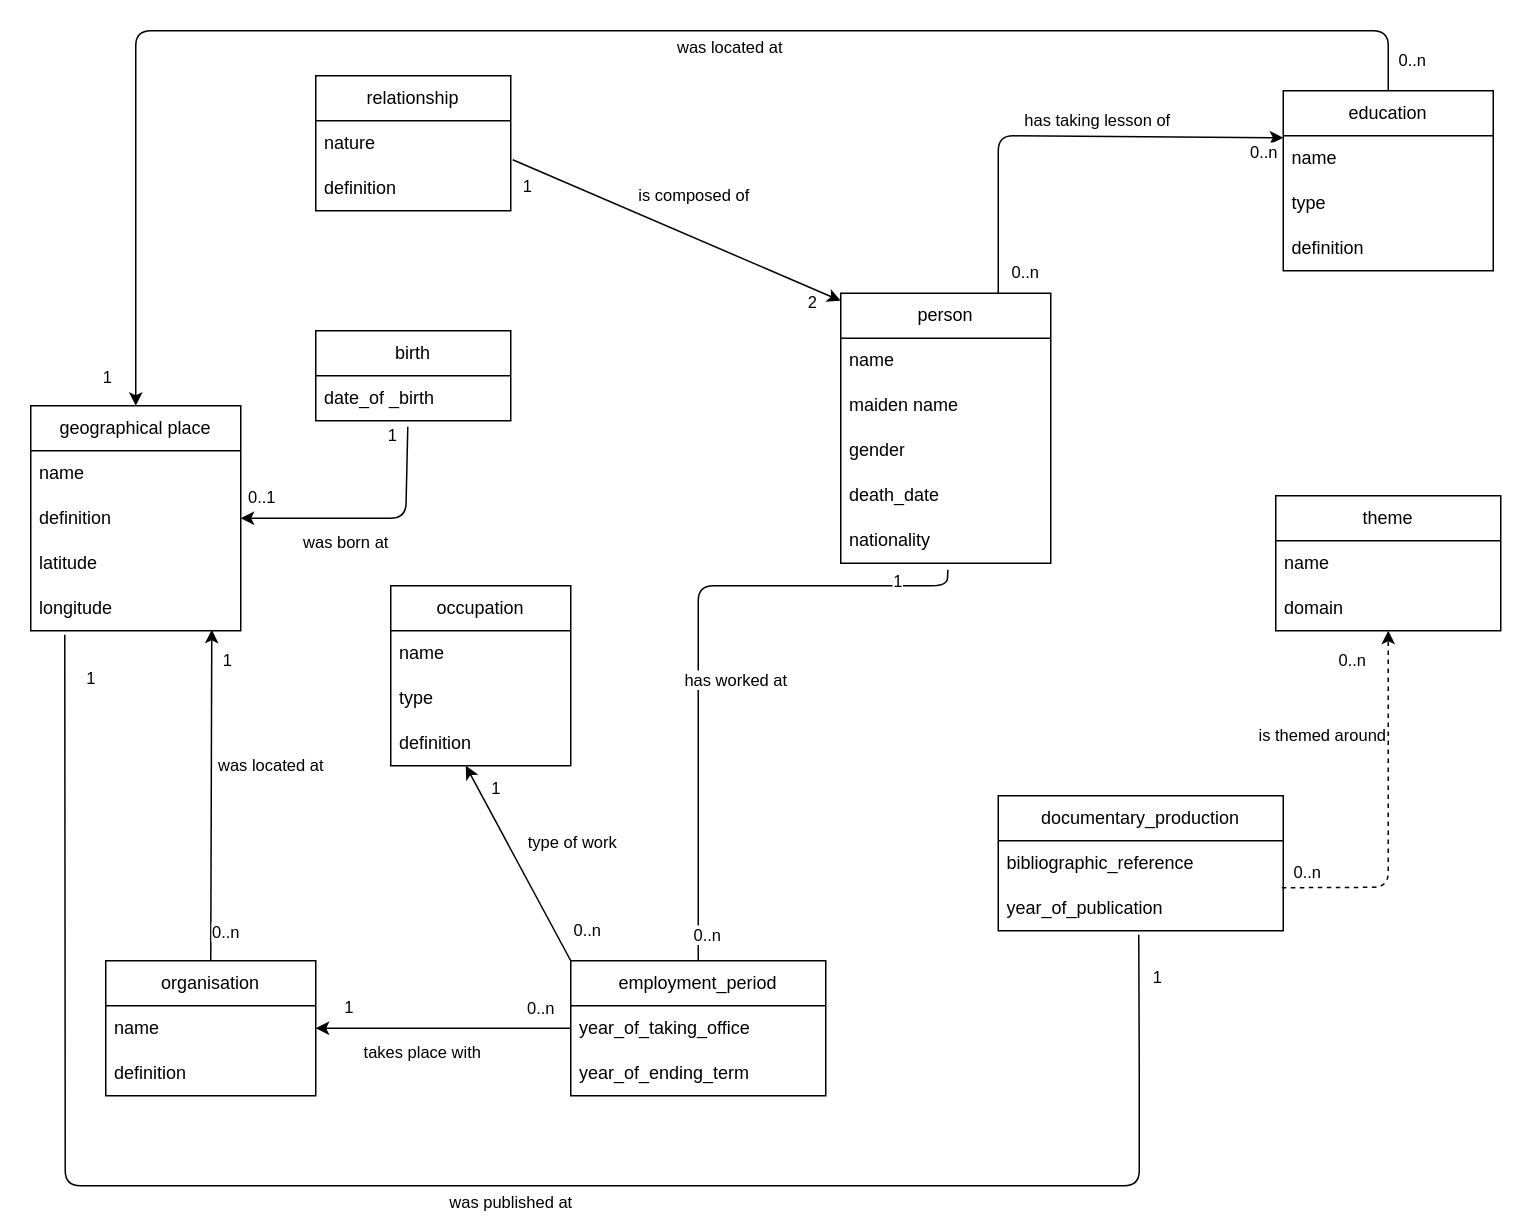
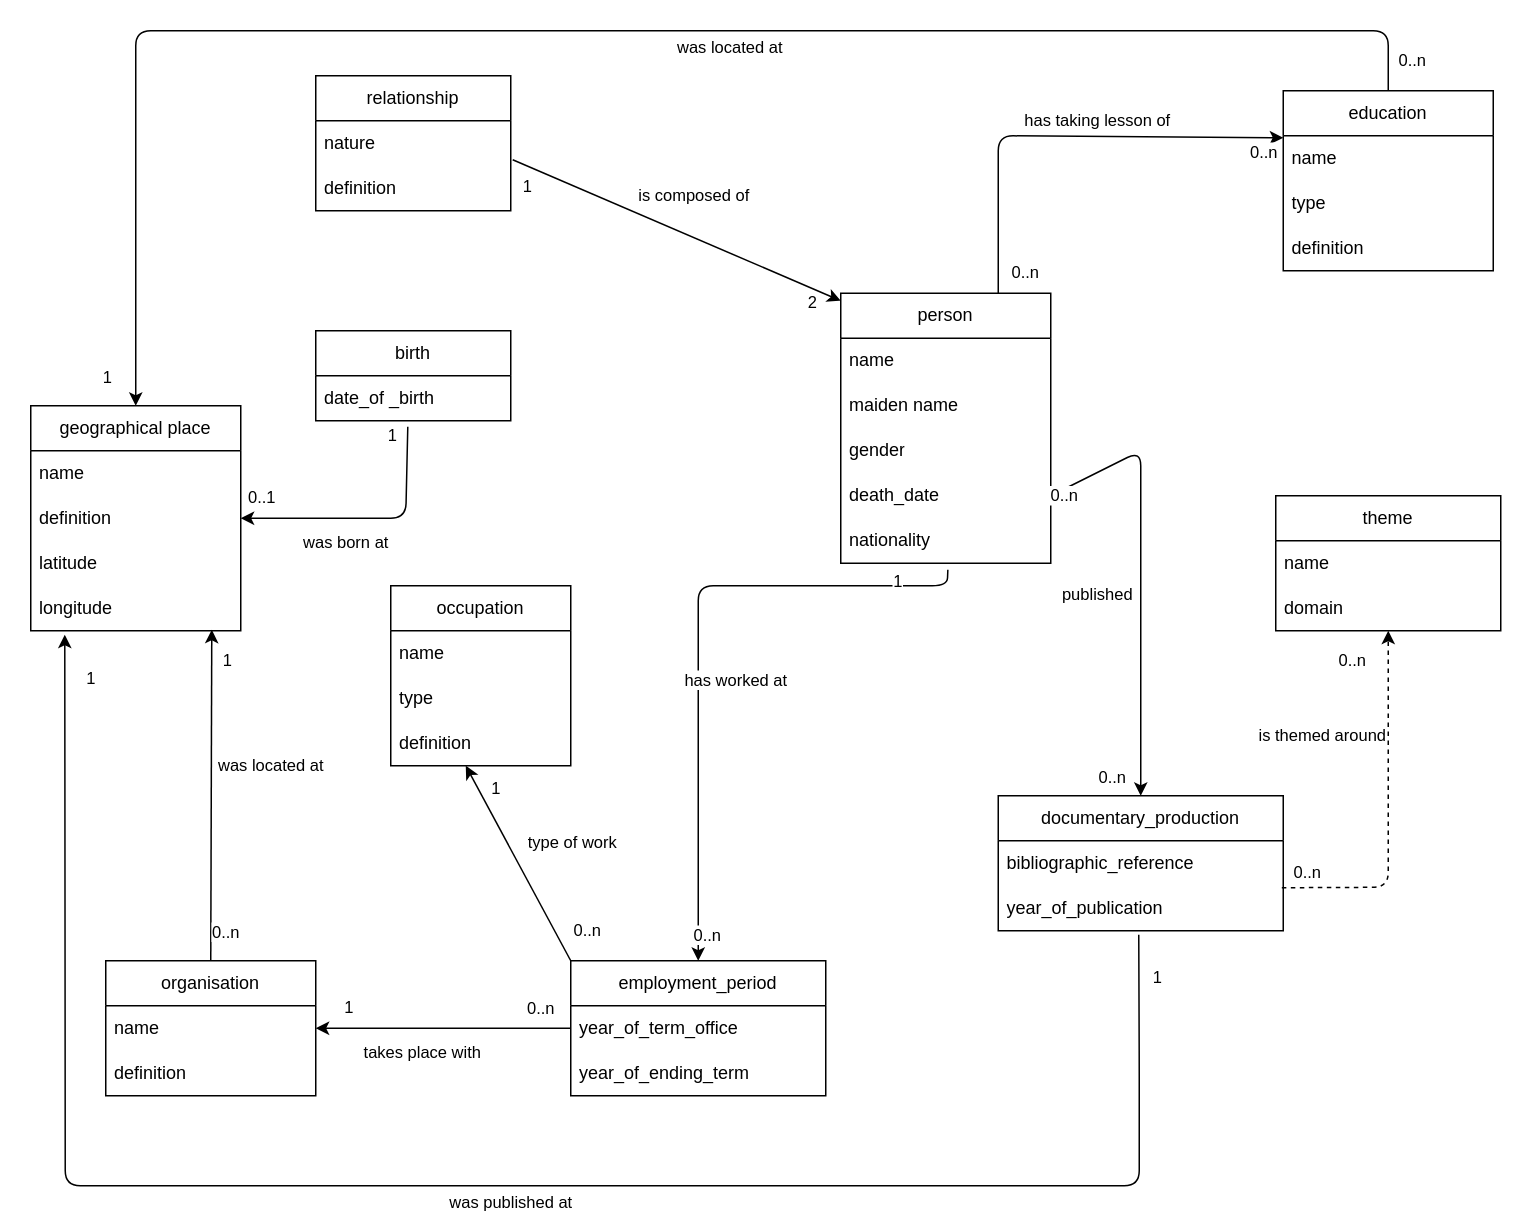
none -> (1141, 585)
(65, 641) -> (65, 646)
(698, 953) -> (698, 949)
(681, 1028) -> (673, 1028)
